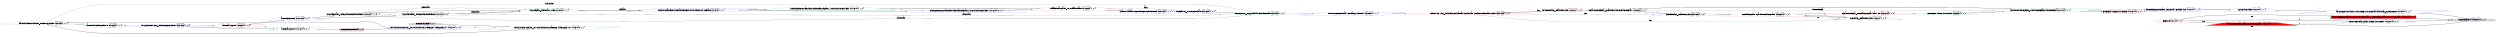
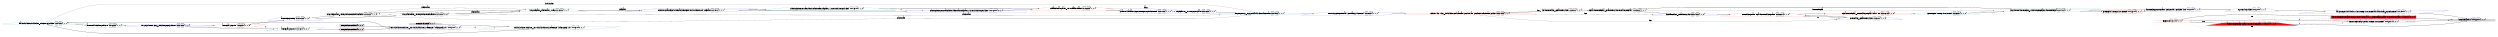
none -> (352, 26)
